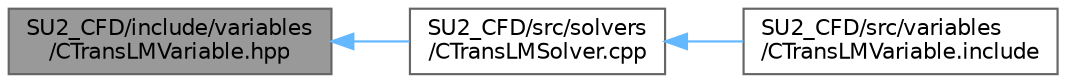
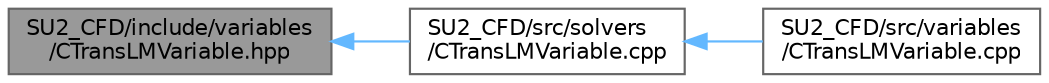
(538, 41) -> (547, 41)
(901, 41) -> (902, 41)
